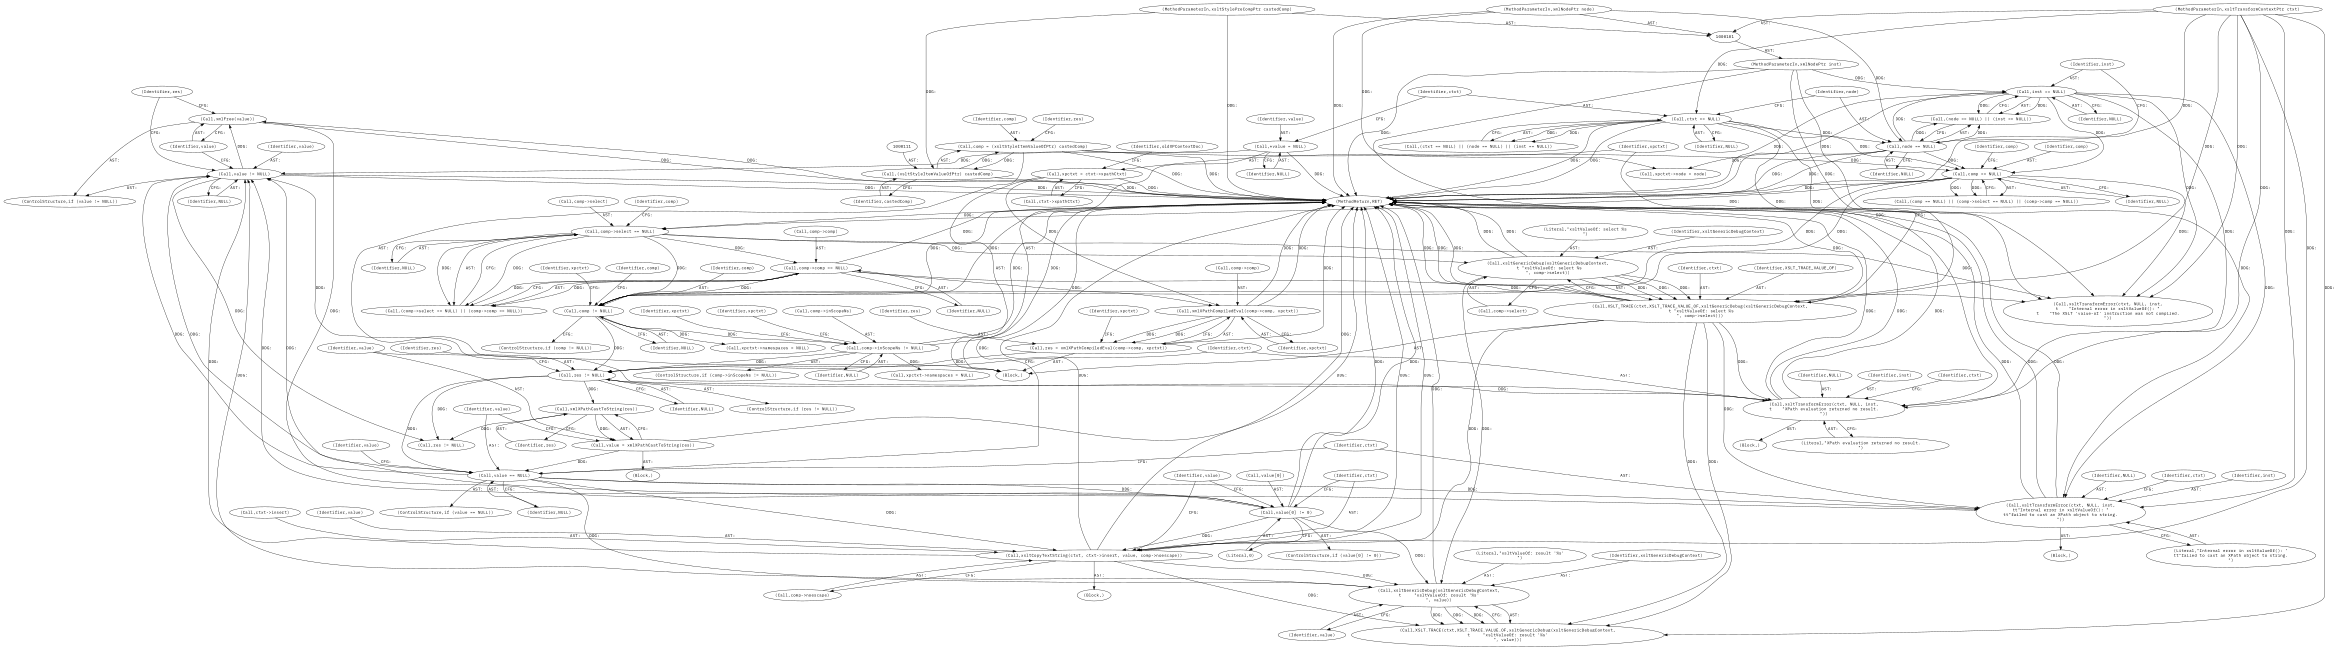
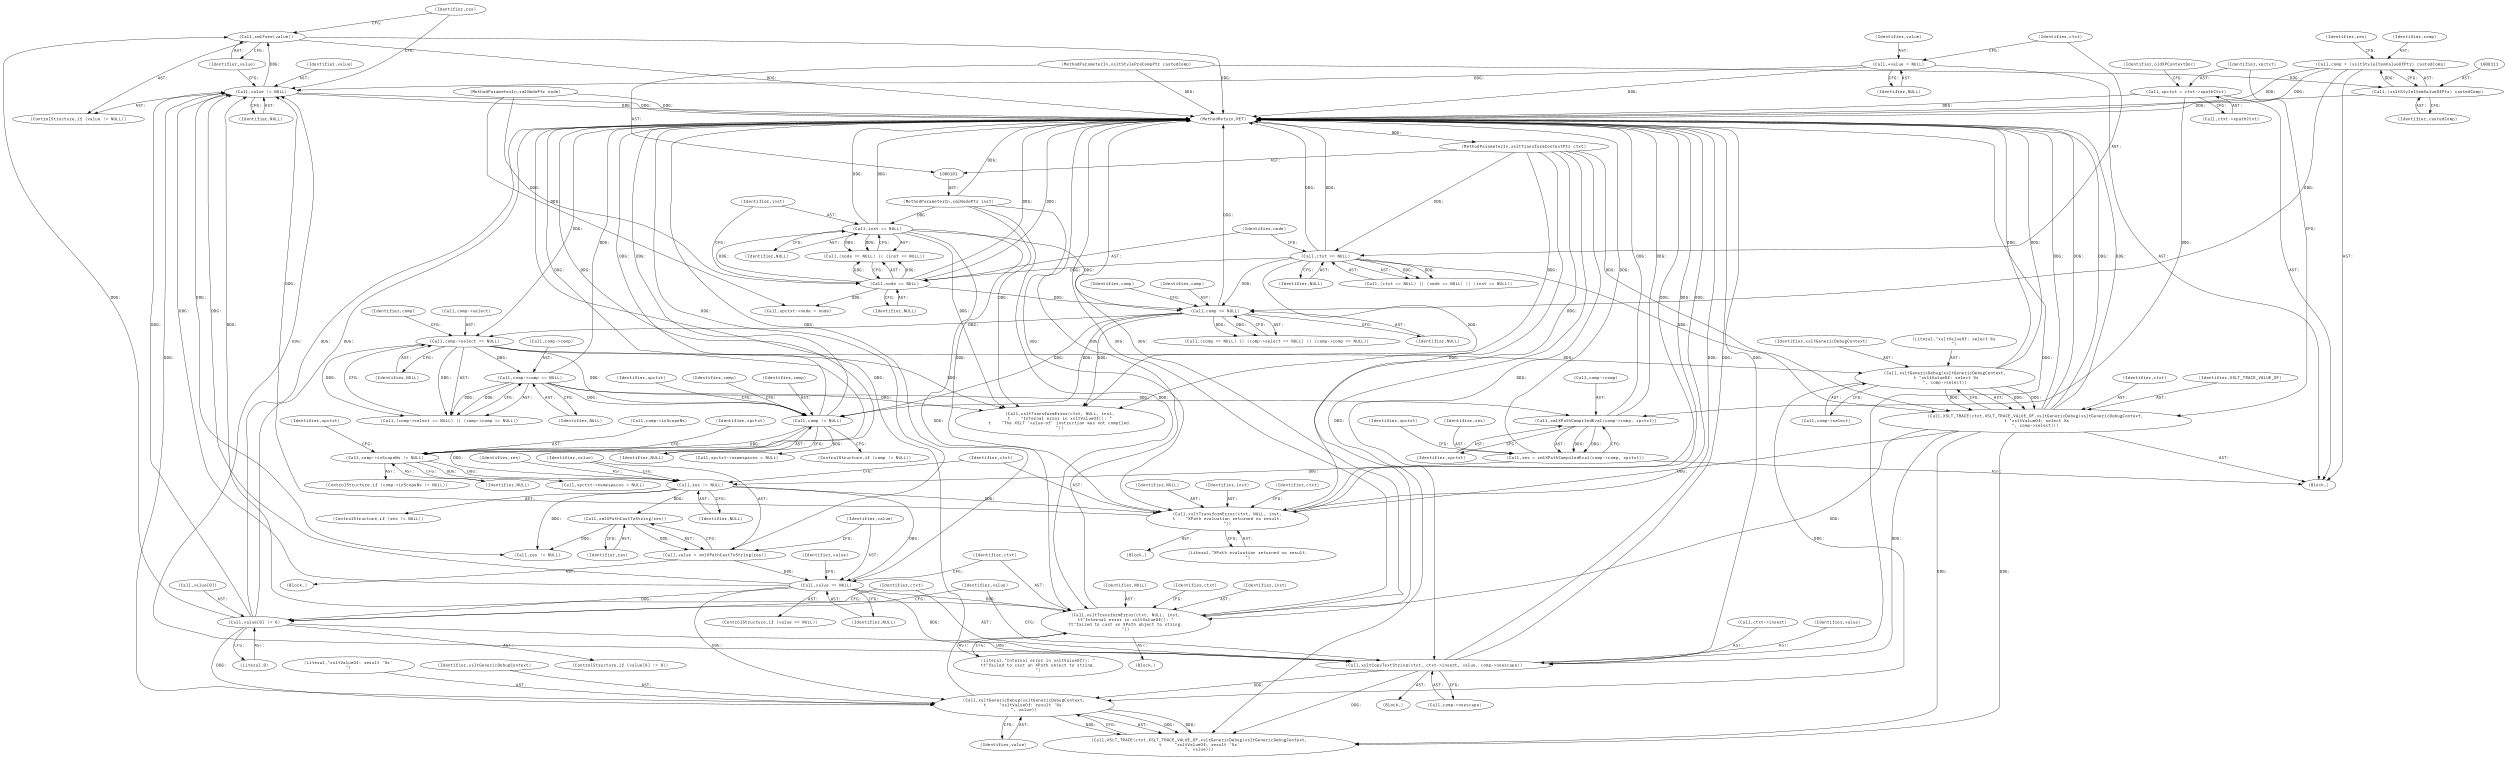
(1644, 24) -> none
(1499, 133) -> (1355, 270)
(1011, 160) -> (2414, 78)
(1784, 187) -> (1362, 132)
